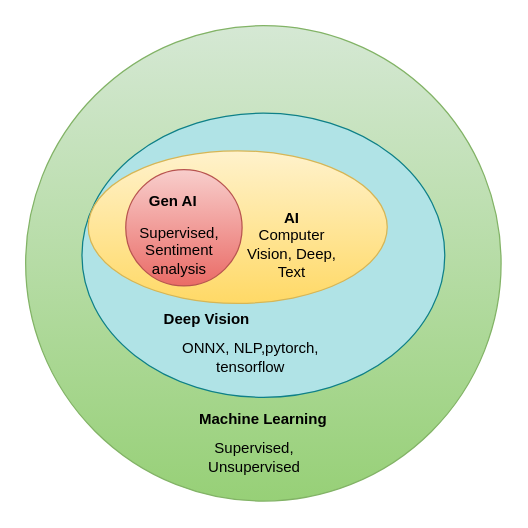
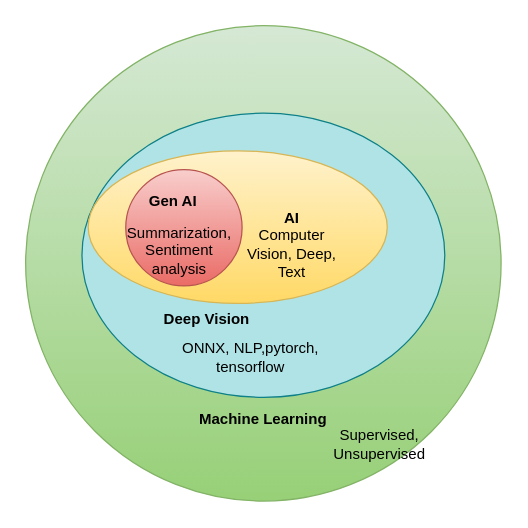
(179, 251) -> (179, 251)
(254, 457) -> (379, 444)
